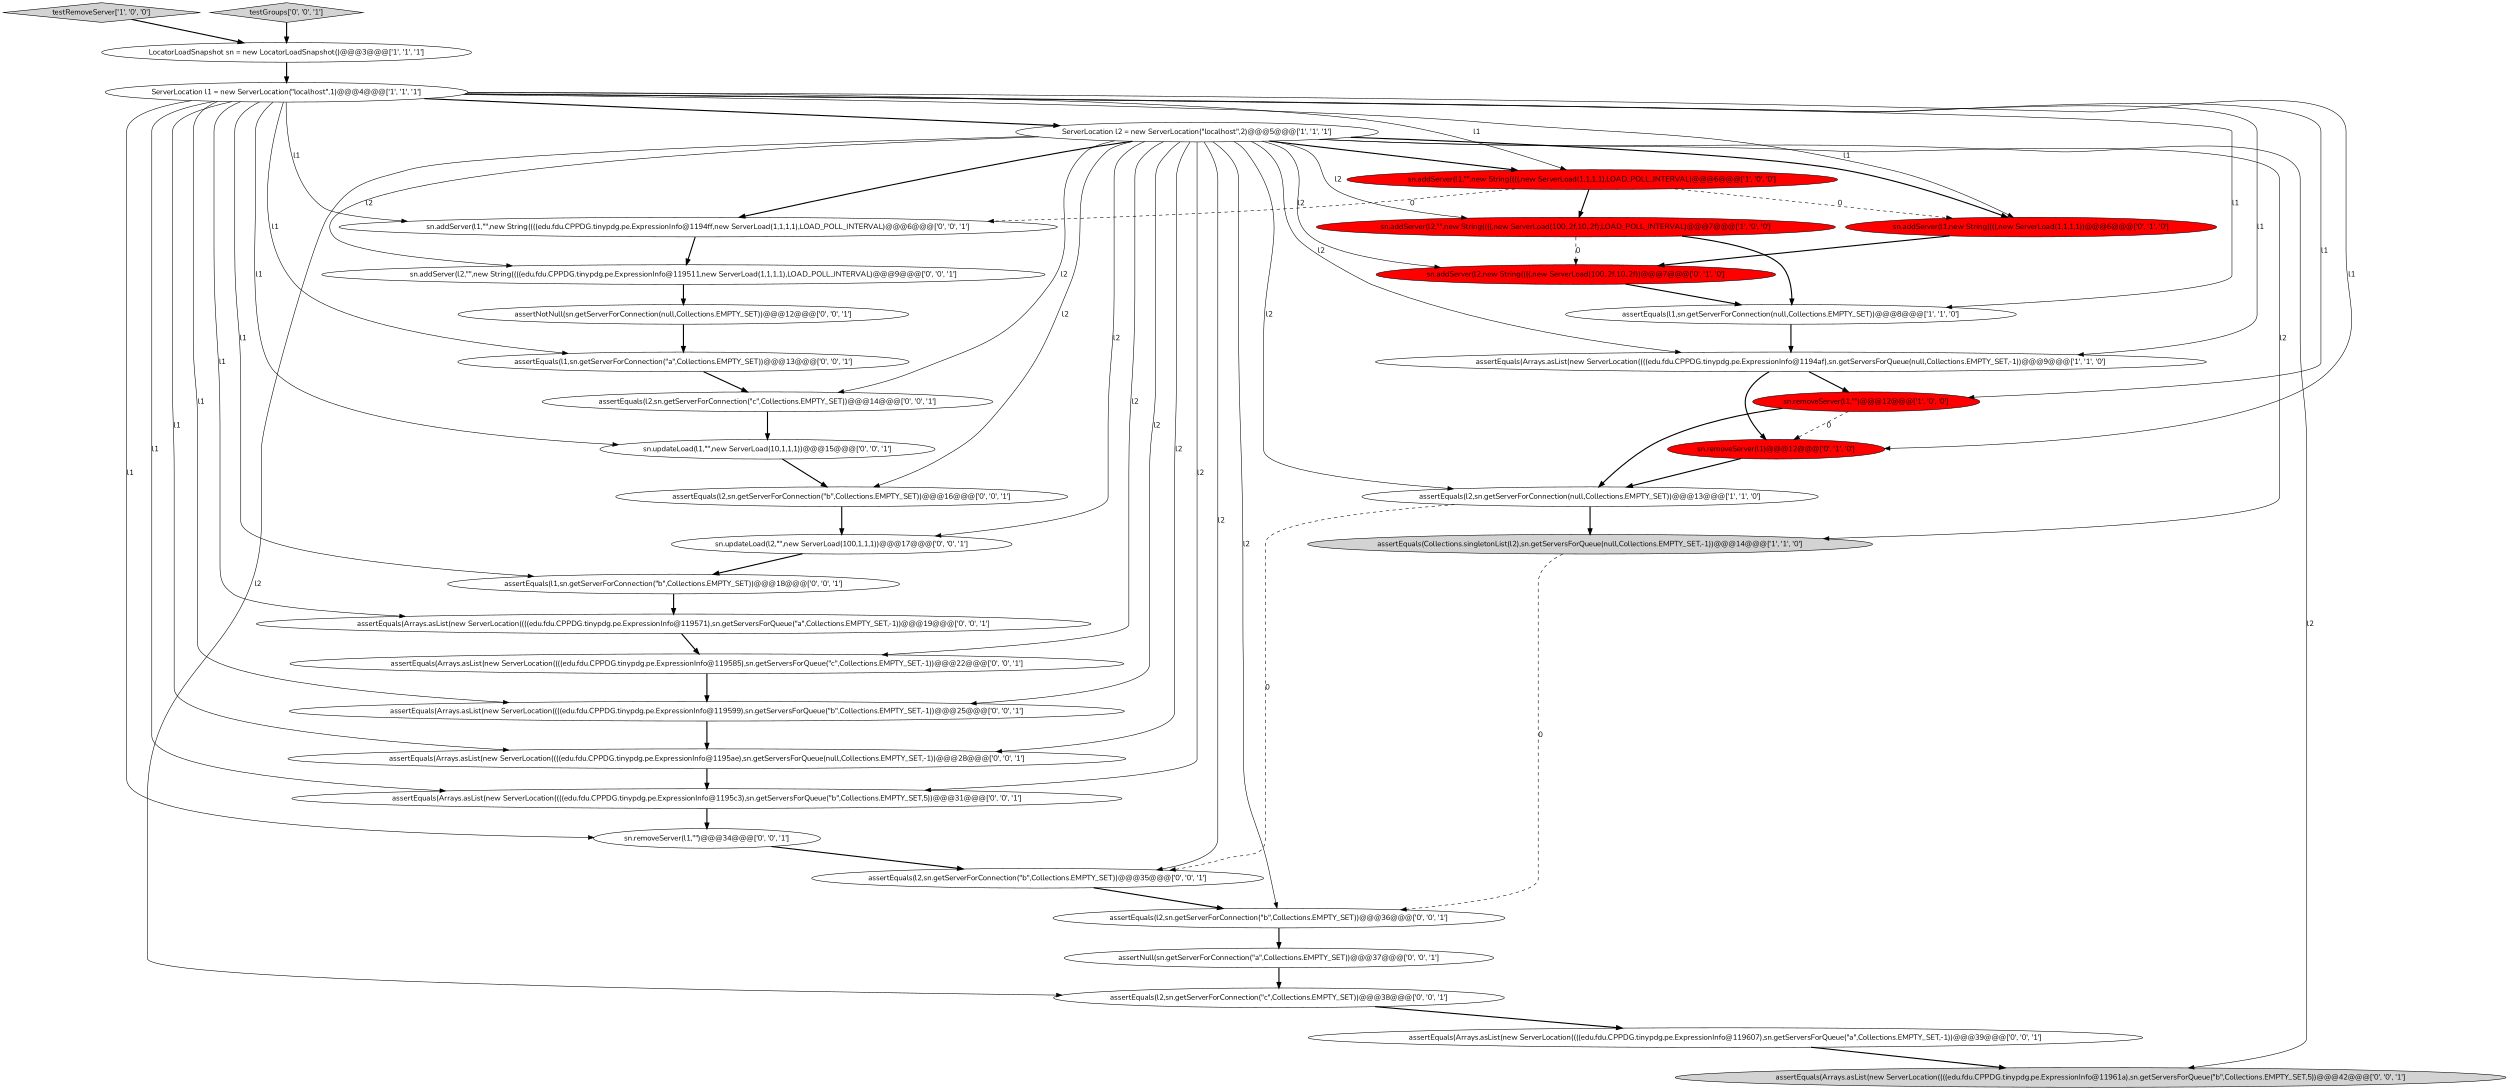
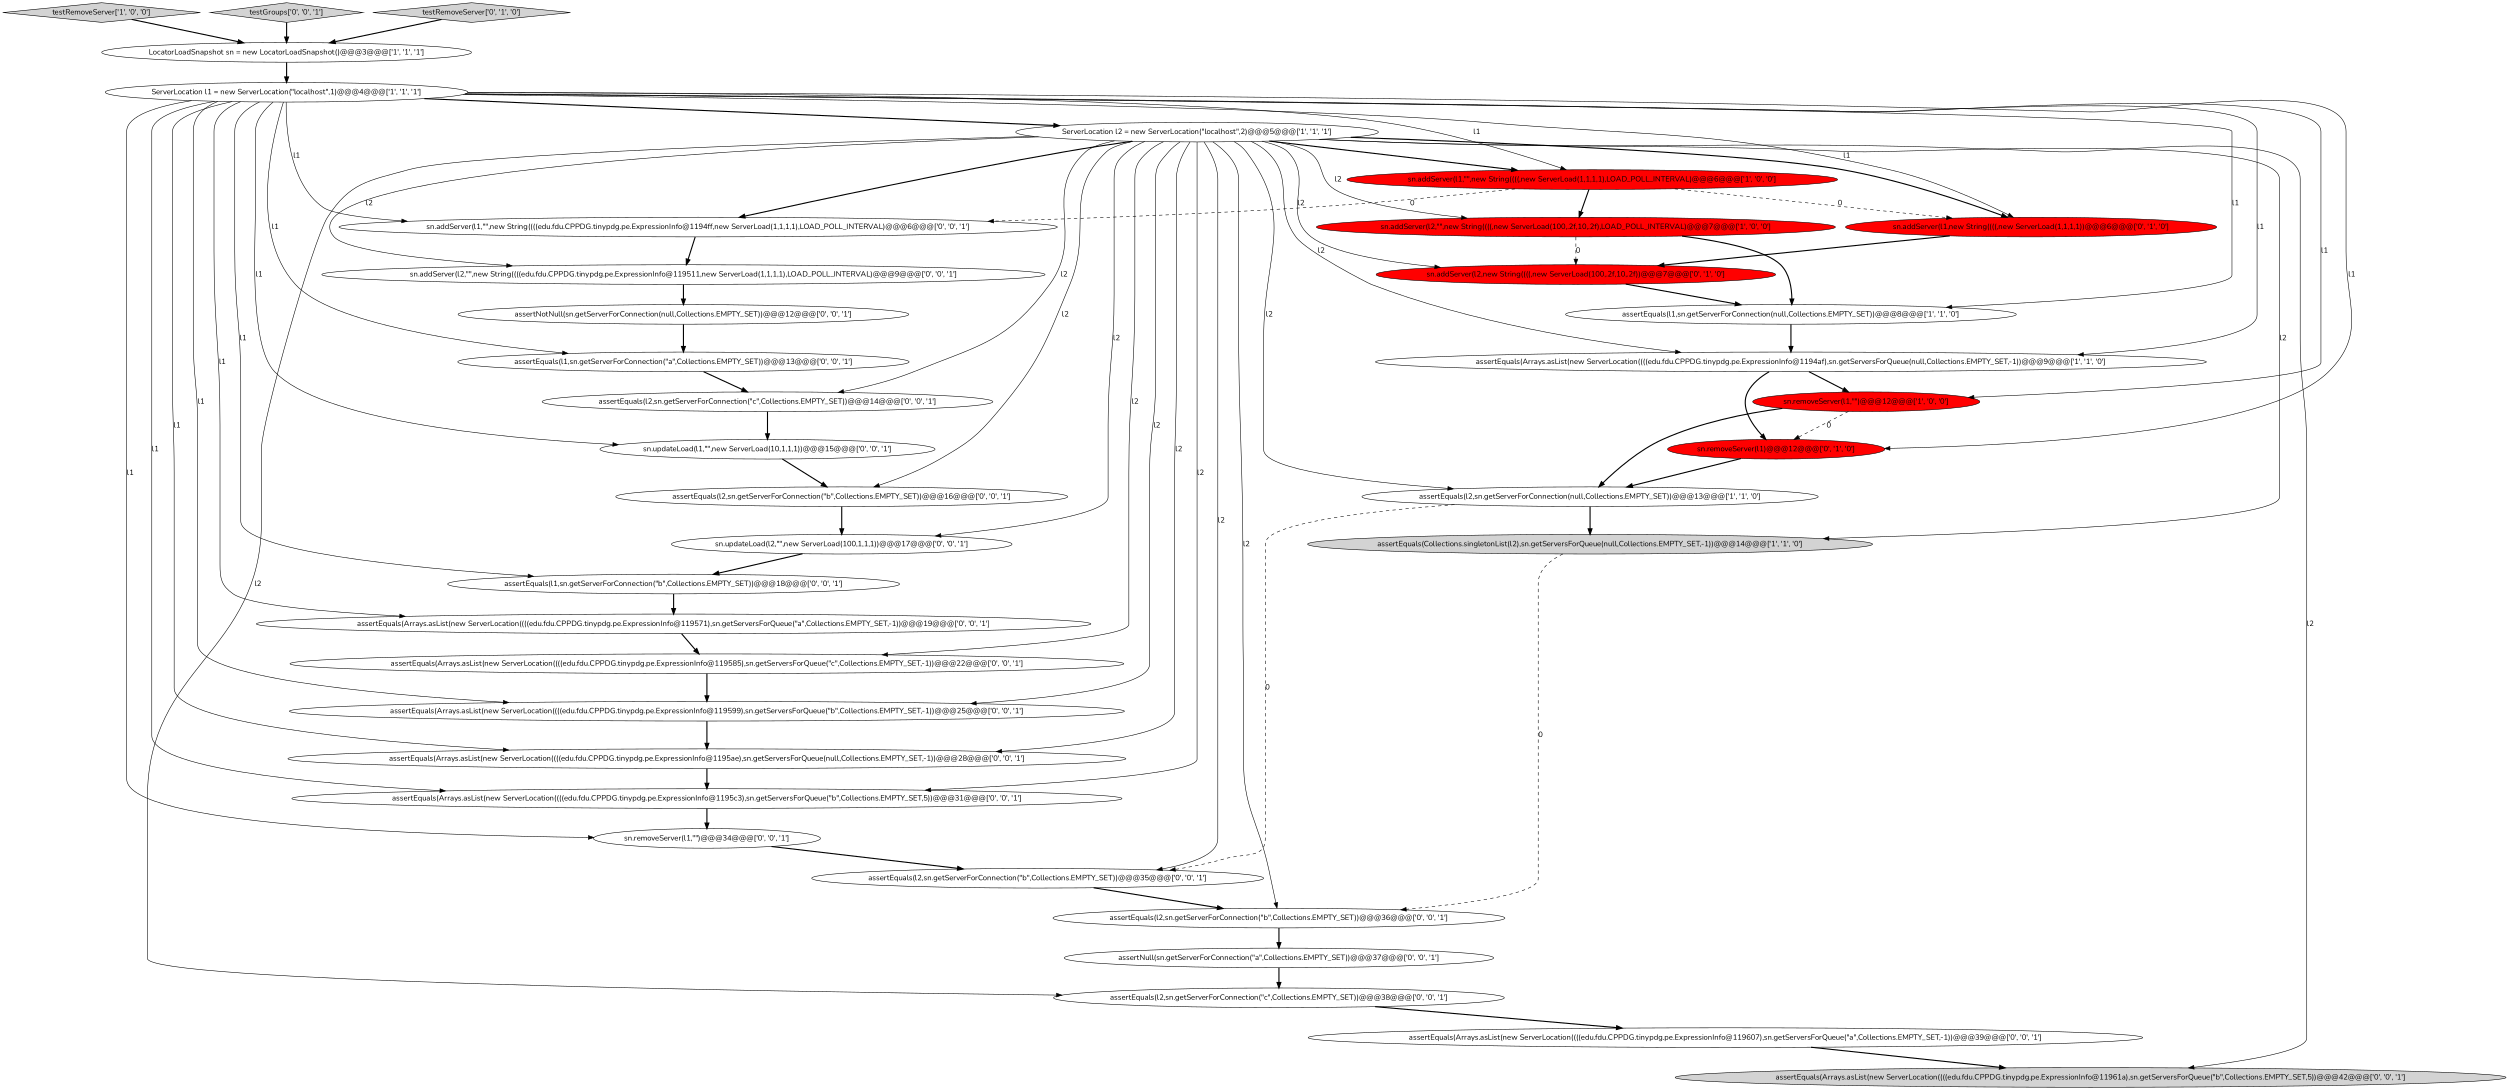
none -> (472, 13)
